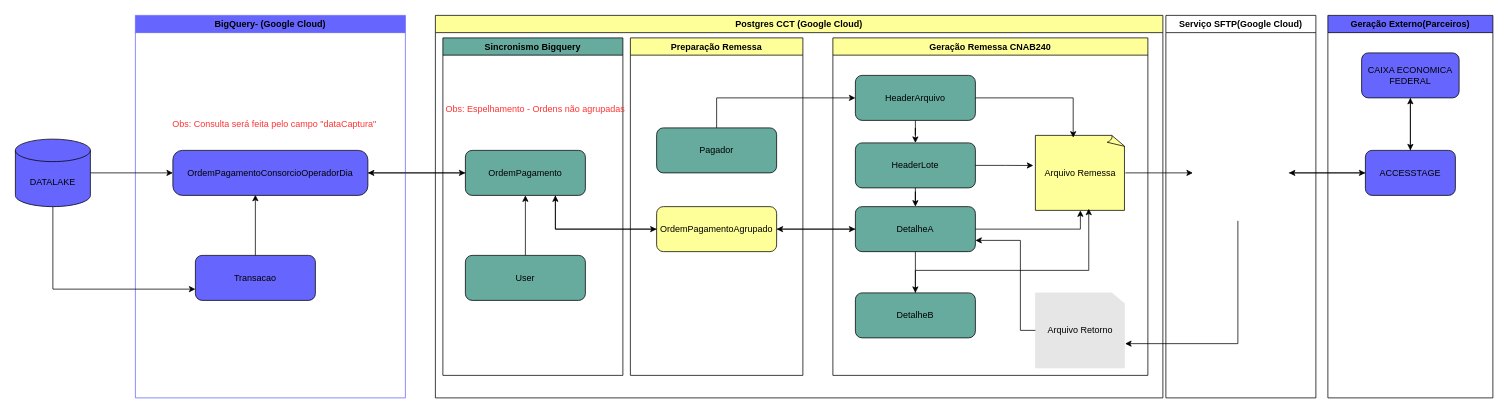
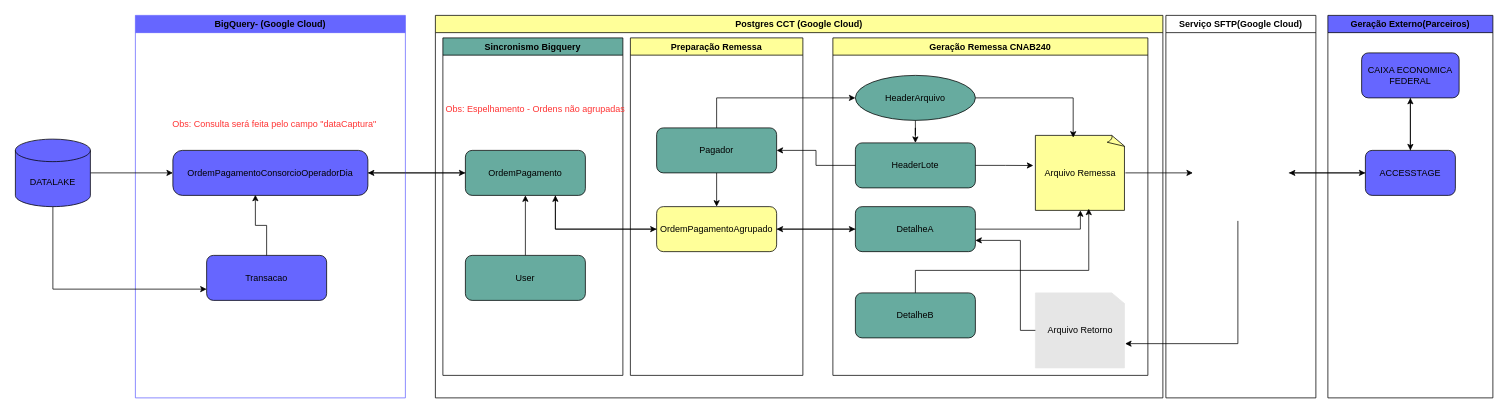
(915, 98) -> (915, 98)
none -> (717, 187)
(915, 200) -> (835, 165)
(915, 260) -> none
(255, 278) -> (267, 278)
